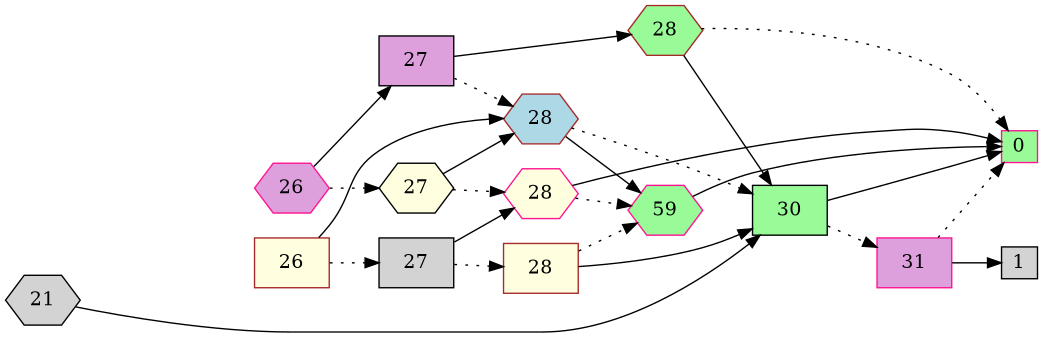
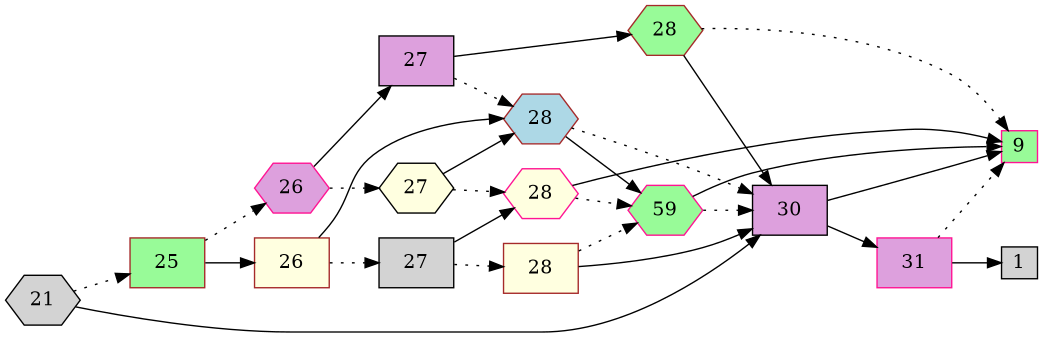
(1020, 147) -> (1020, 147)
none -> (721, 210)
(790, 210) -> (790, 210)
(846, 234) -> (846, 234)
none -> (167, 263)
